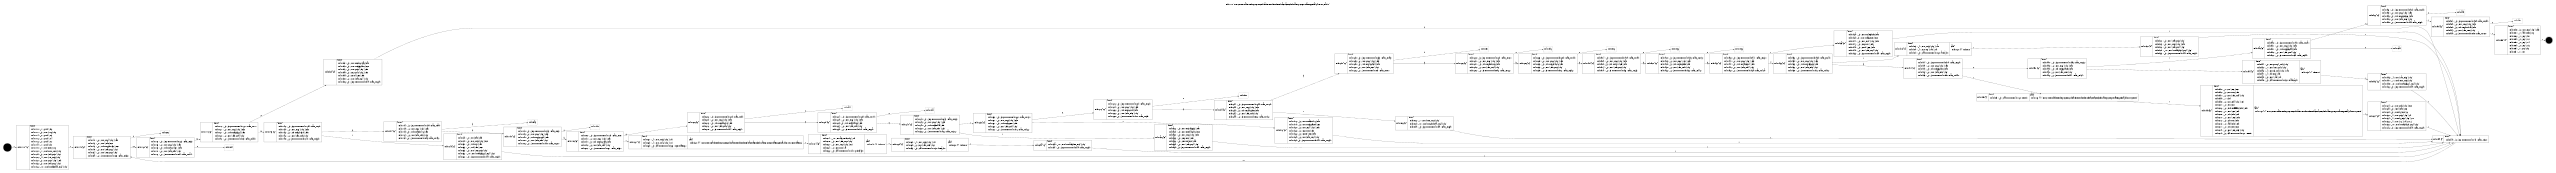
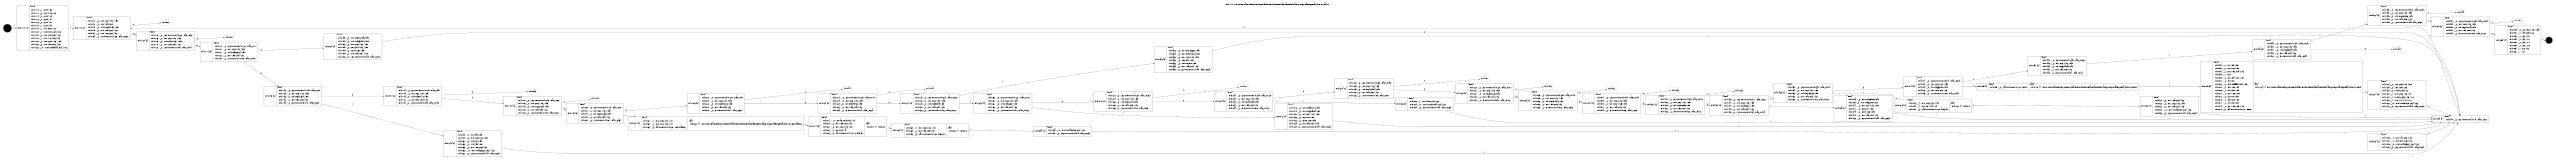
(2282, 72) -> none
